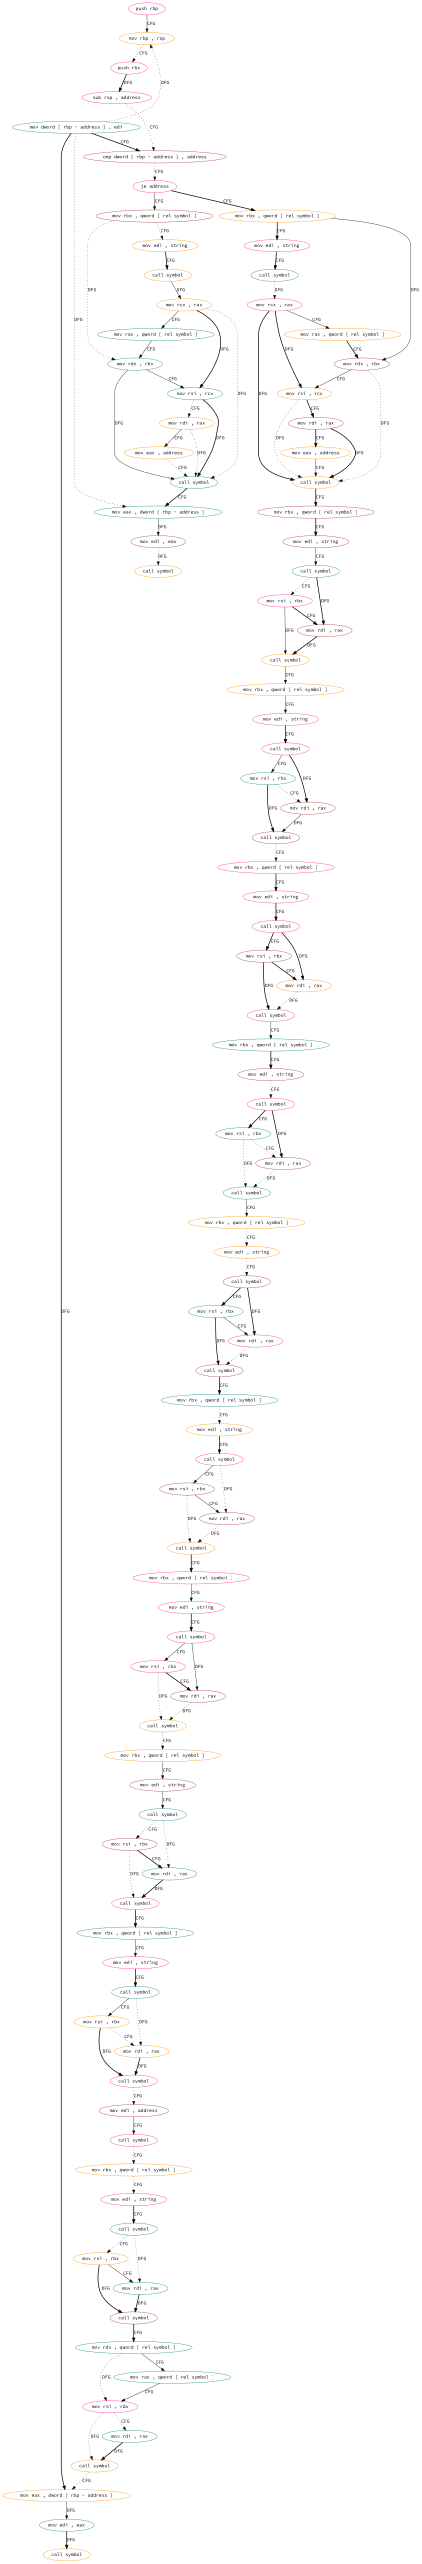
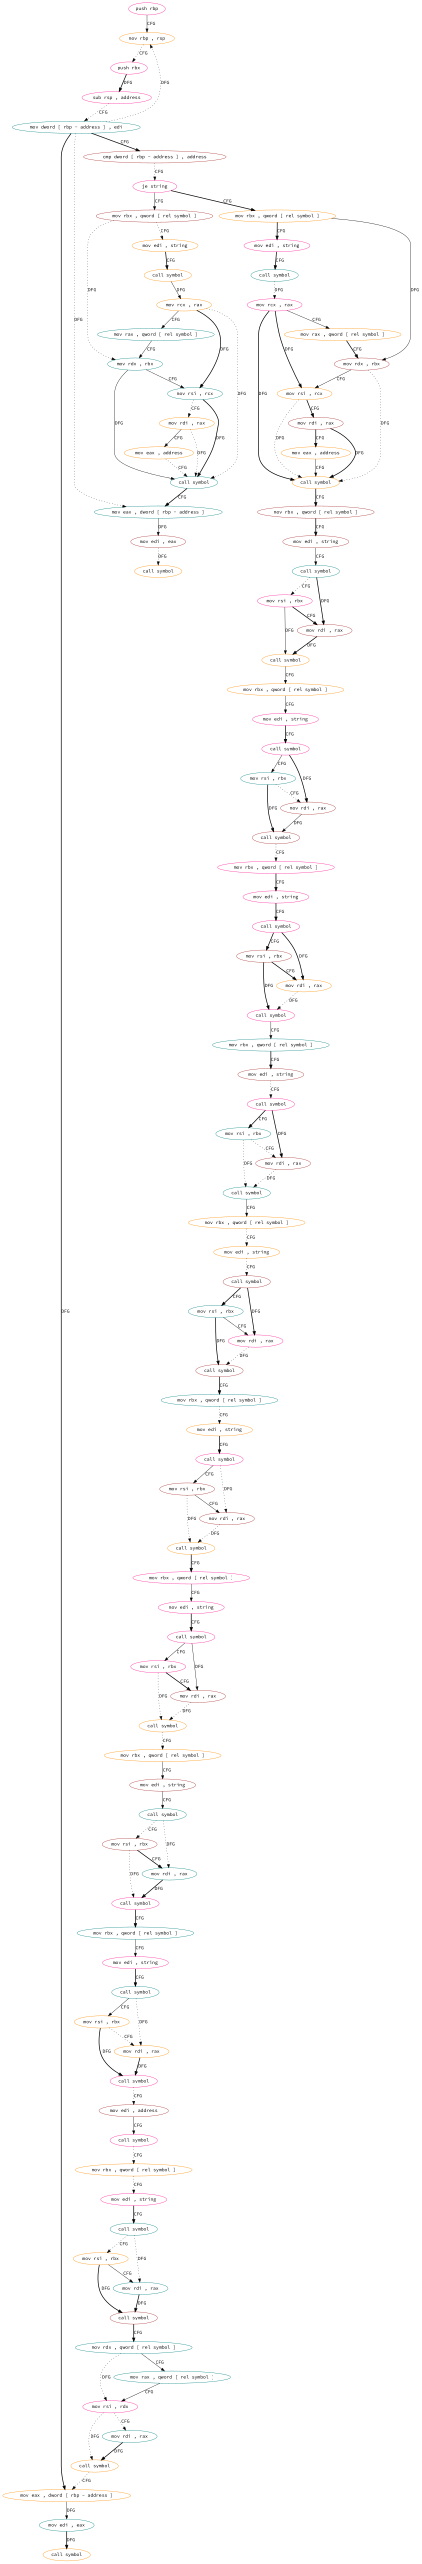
(144, 122) -> (98, 111)
(155, 186) -> (155, 186)
